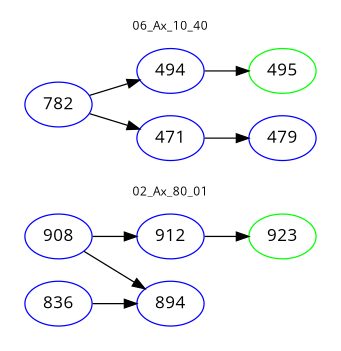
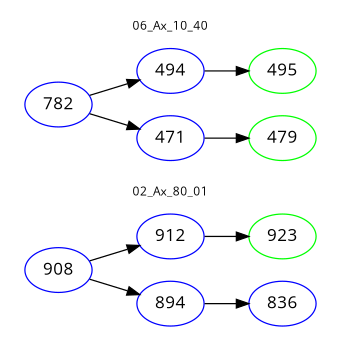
(282, 138) -> (282, 138)
(108, 304) -> (220, 304)
